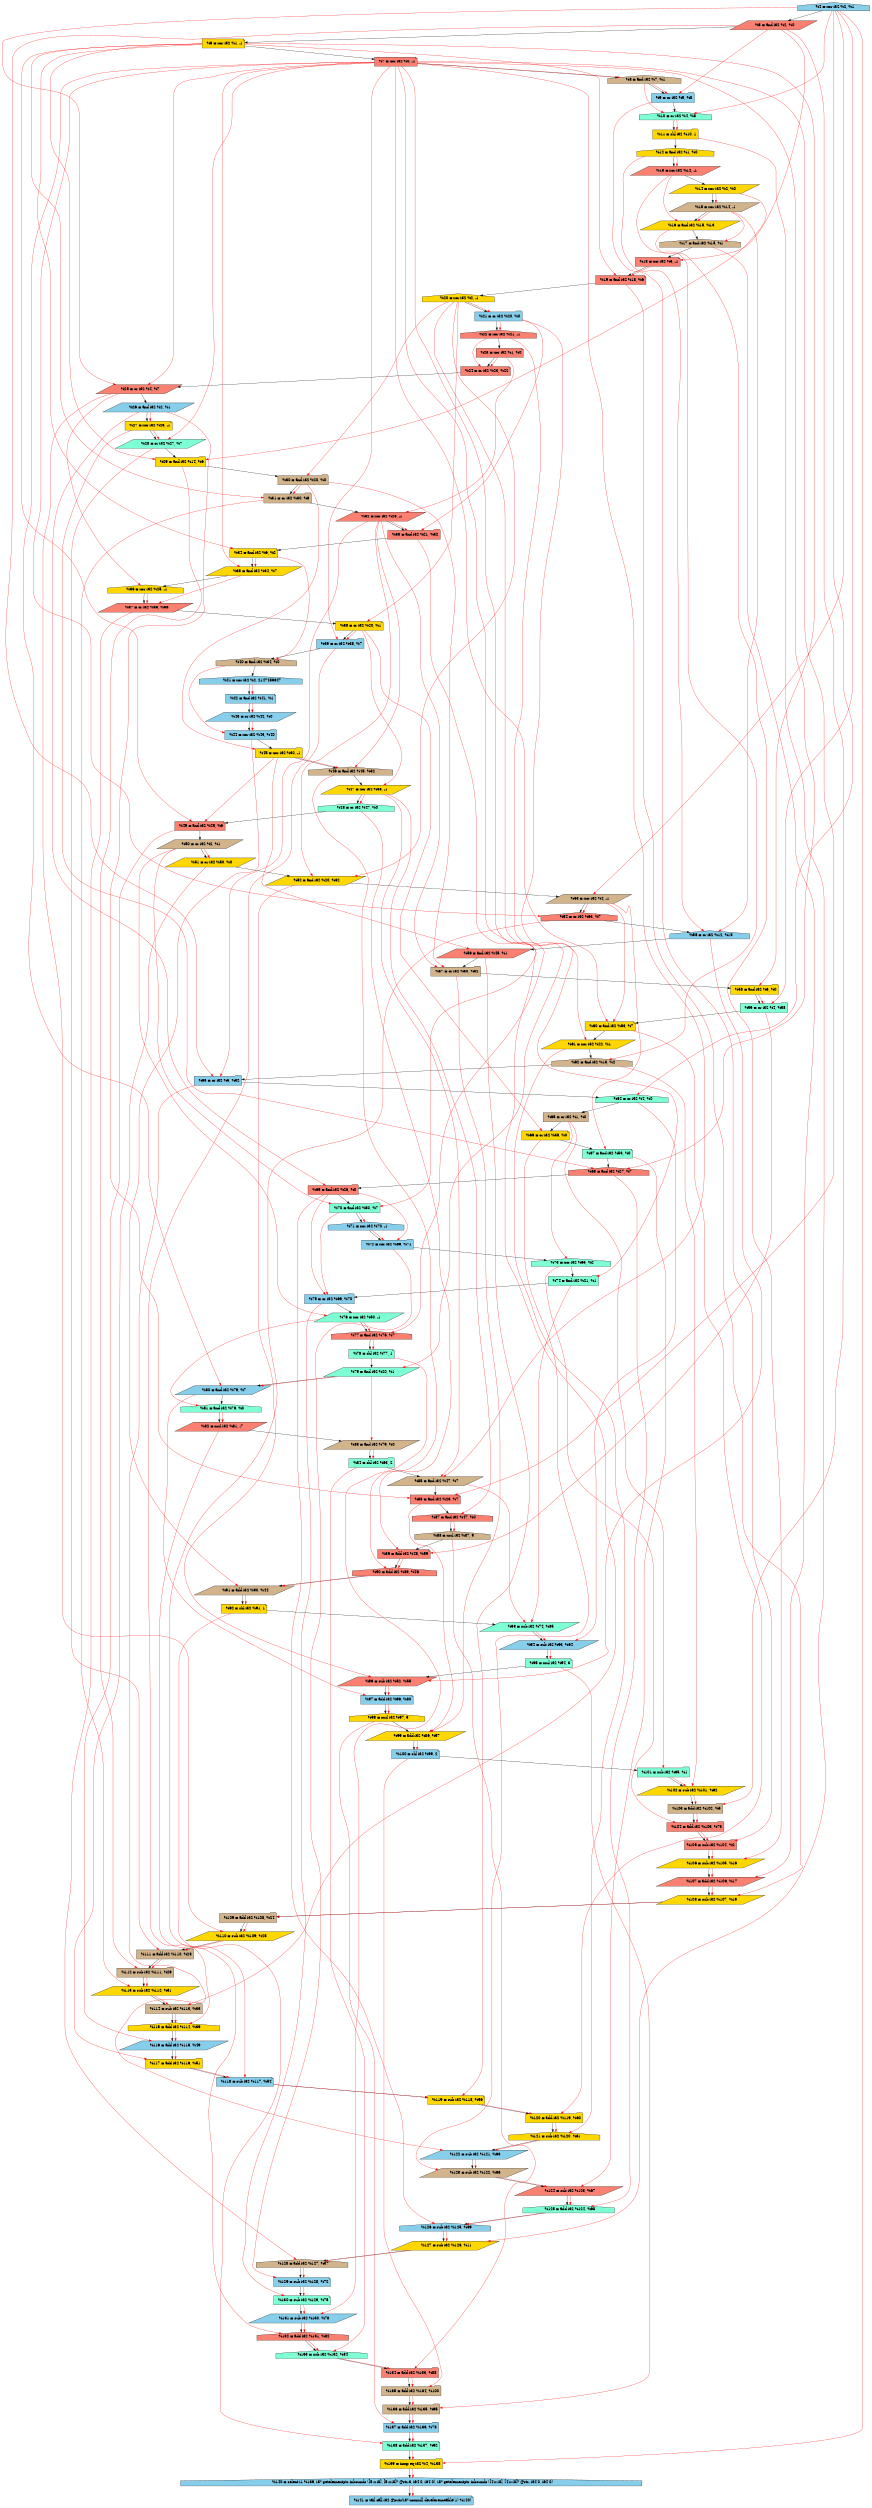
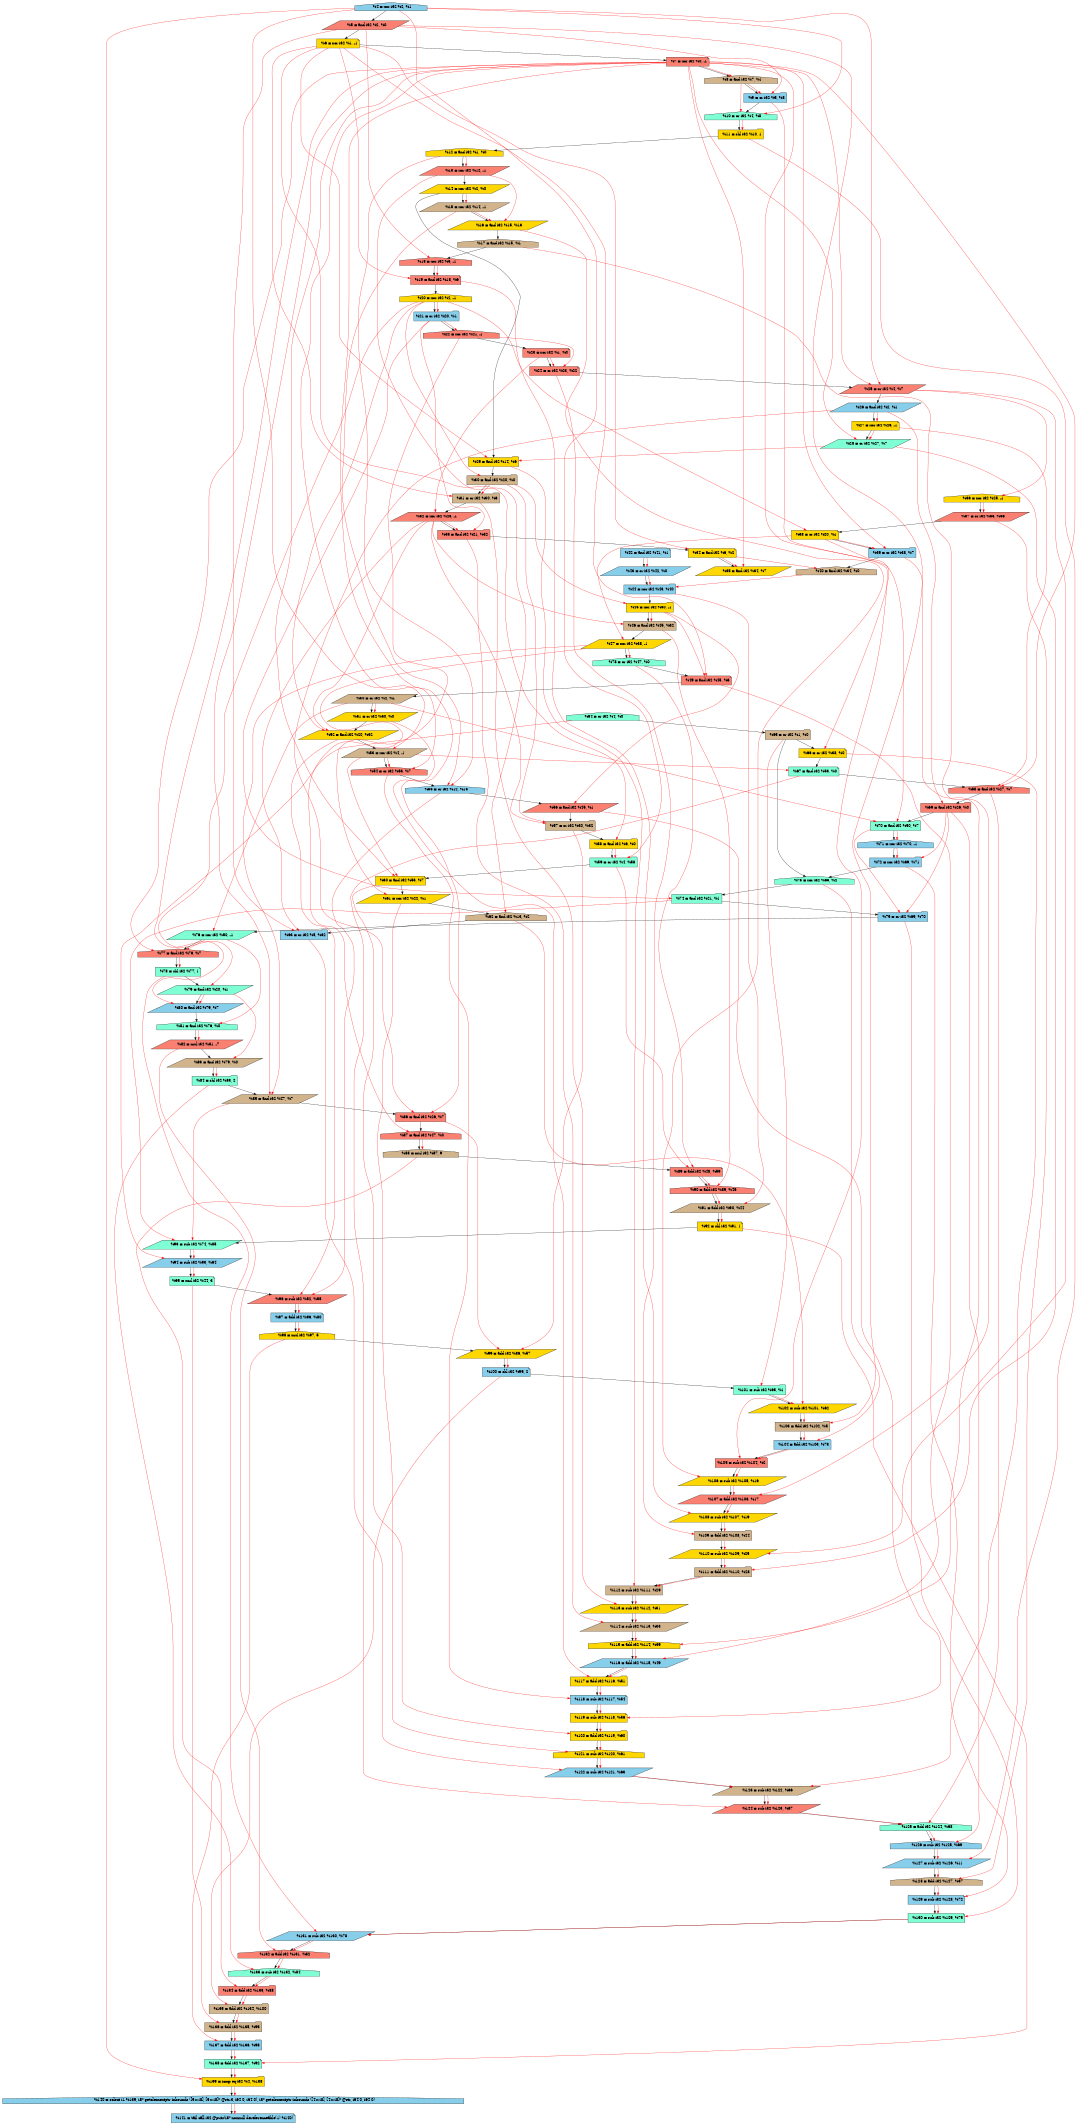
(744, 227) -> none
(658, 262) -> (436, 262)
(498, 316) -> (436, 316)
(525, 374) -> (519, 292)
(170, 452) -> (673, 453)
(195, 581) -> none
(197, 590) -> none
(841, 608) -> none
(251, 680) -> none
(351, 771) -> (650, 626)
(356, 808) -> (629, 662)
none -> (655, 949)
(419, 1090) -> none
(552, 1187) -> (777, 813)
(178, 1592) -> none
(549, 1663) -> (192, 1281)
(695, 1827) -> (802, 1445)
(174, 2009) -> (634, 1627)
(445, 2246) -> (936, 1863)
(411, 2428) -> (233, 2045)
